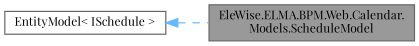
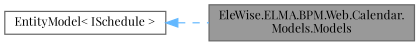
(312, 23) -> (312, 23)
